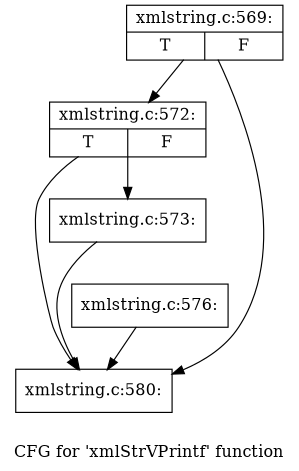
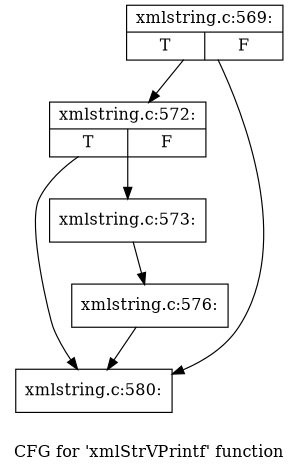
(58, 295) -> (137, 257)
